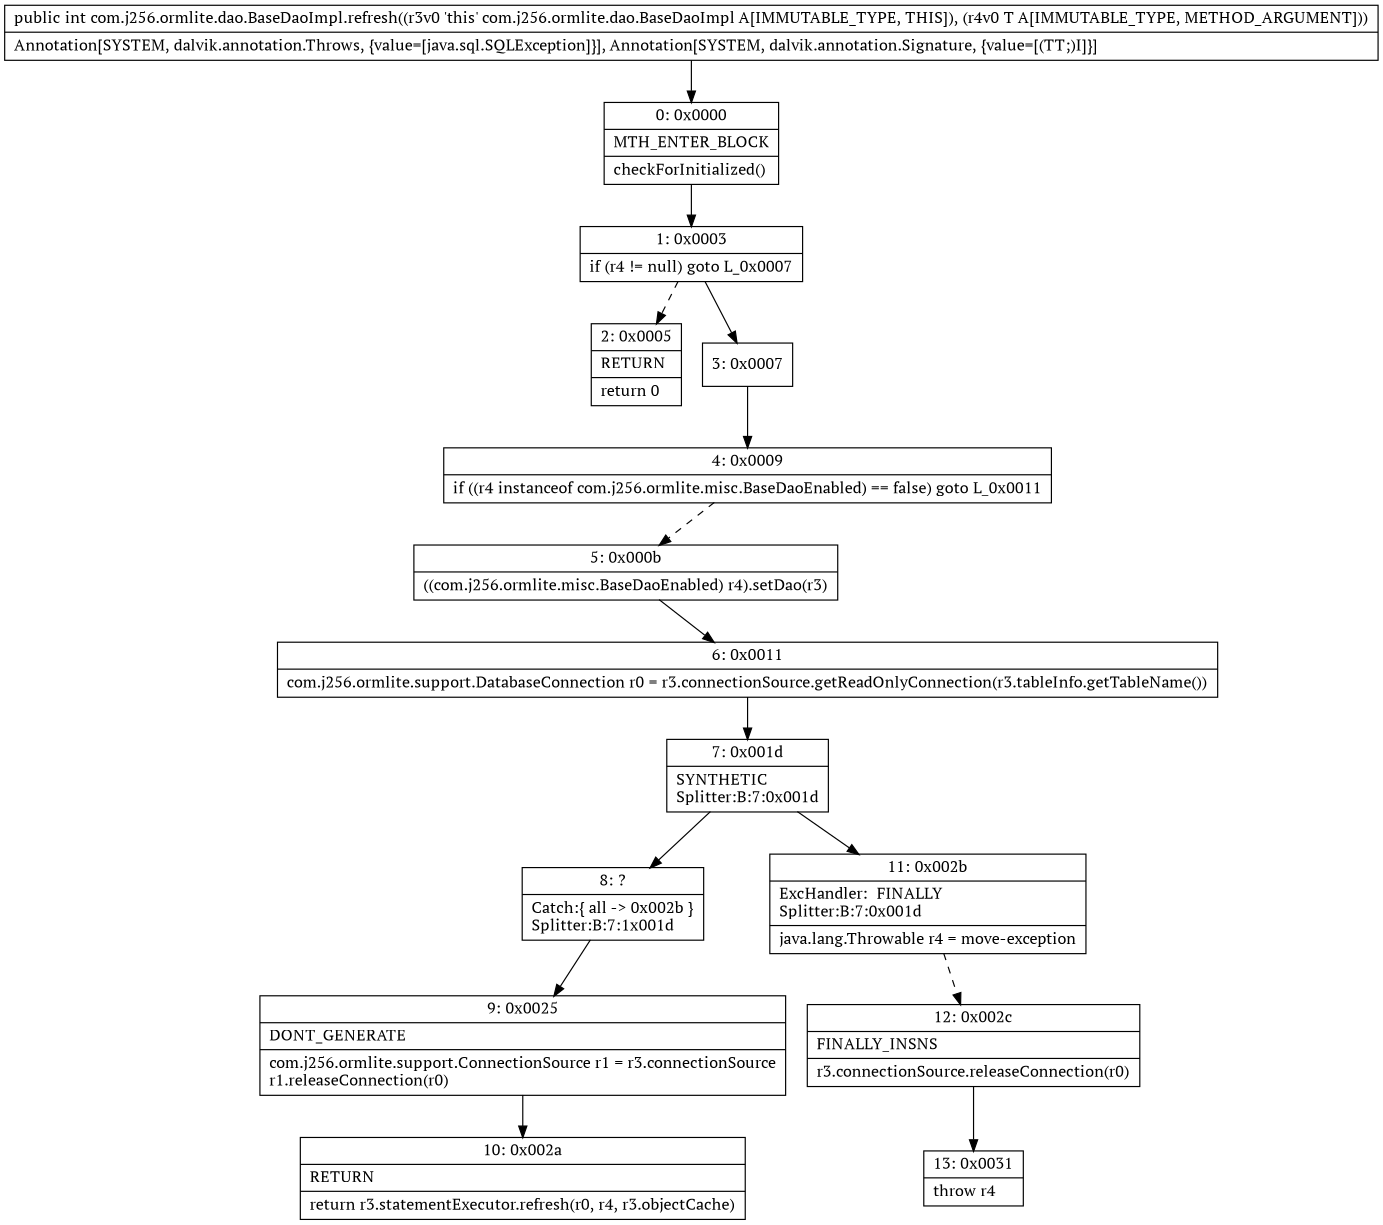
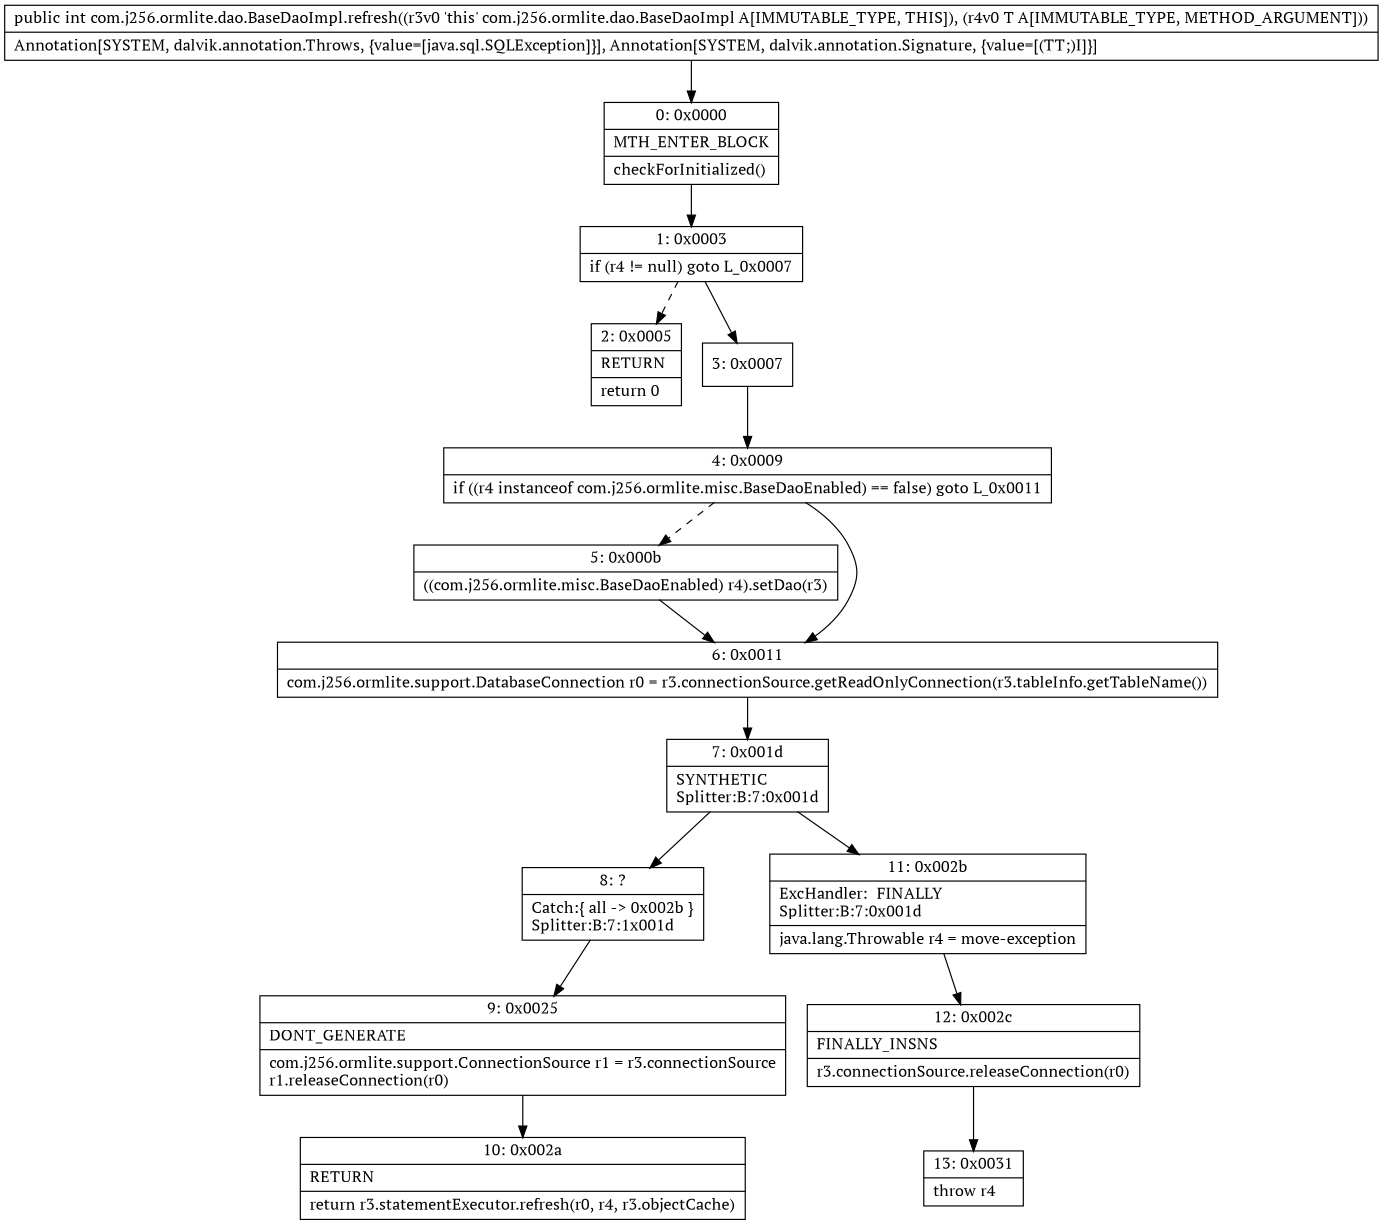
none -> (856, 567)
(950, 974) -> (950, 974)
